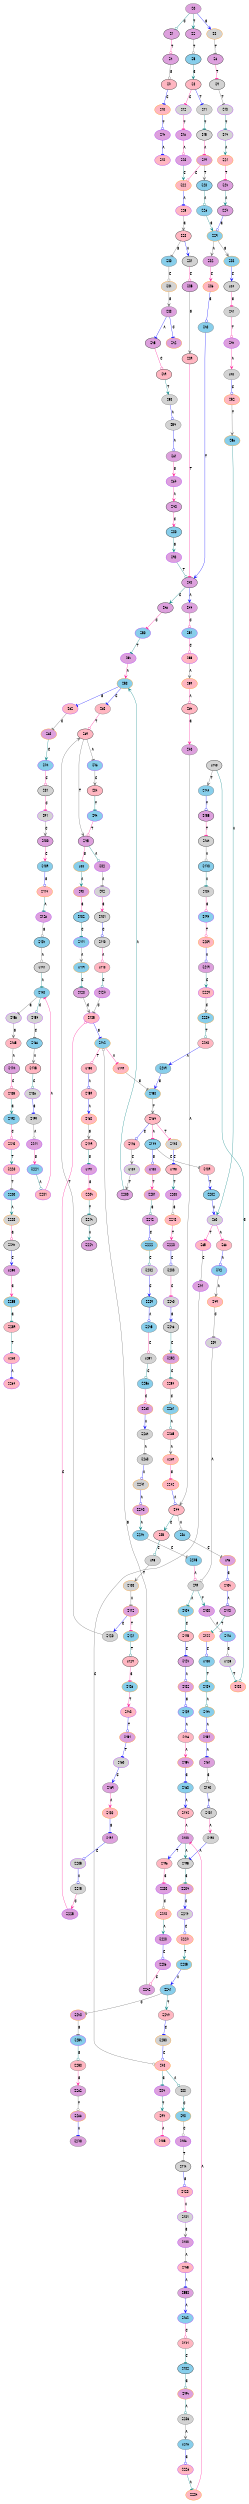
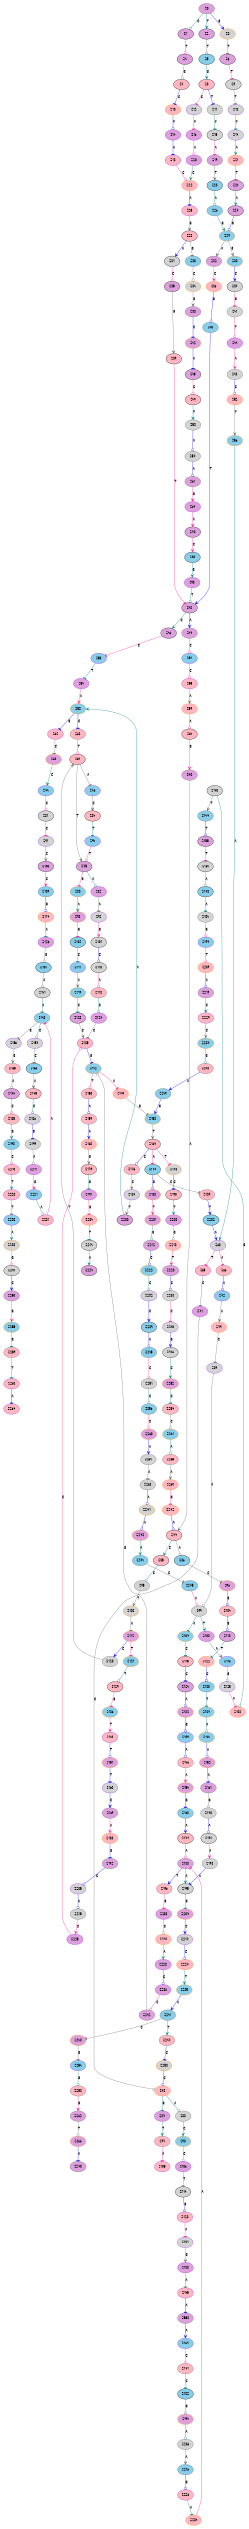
(204, 160) -> (215, 160)
(195, 172) -> (181, 172)
(161, 327) -> (193, 358)
(207, 1031) -> (207, 1056)
(145, 1384) -> (149, 1409)
(229, 1598) -> (228, 1624)
(233, 1674) -> (232, 1699)
